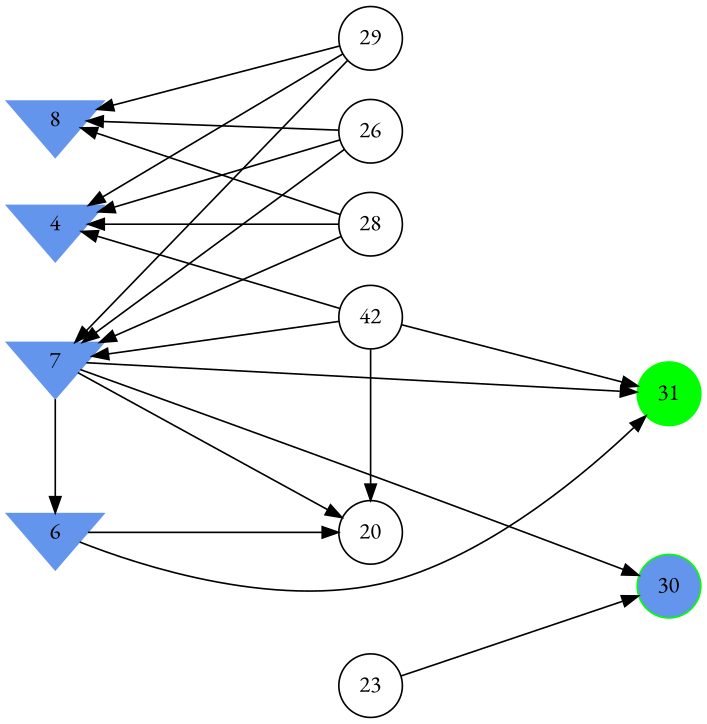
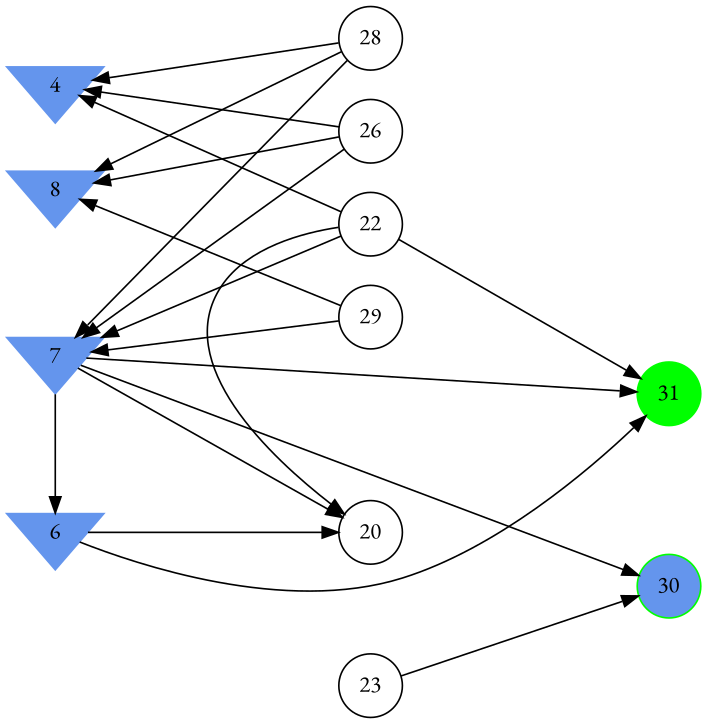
(241, 115) -> none
(371, 317) -> (371, 224)
